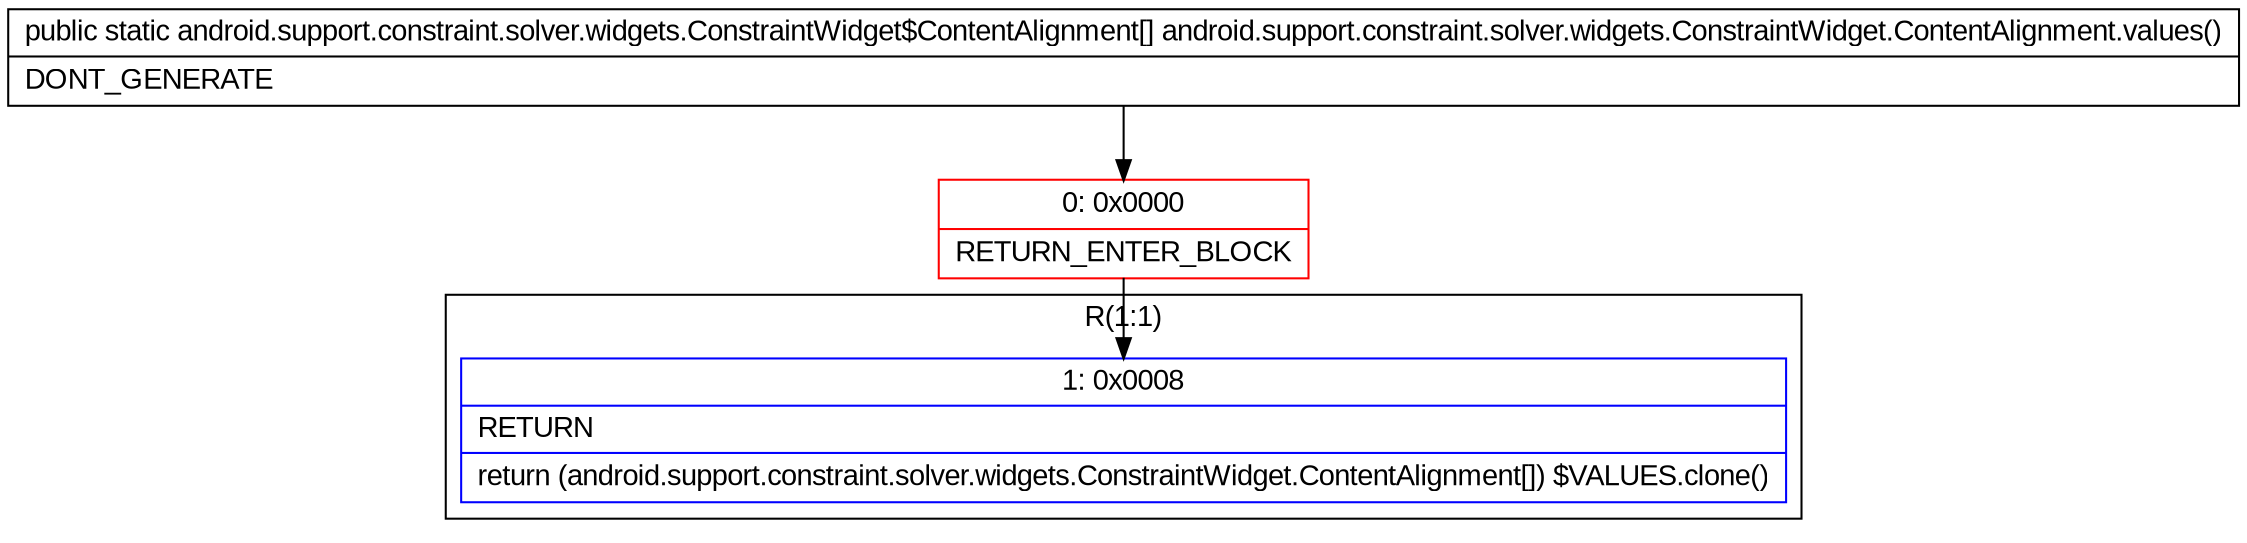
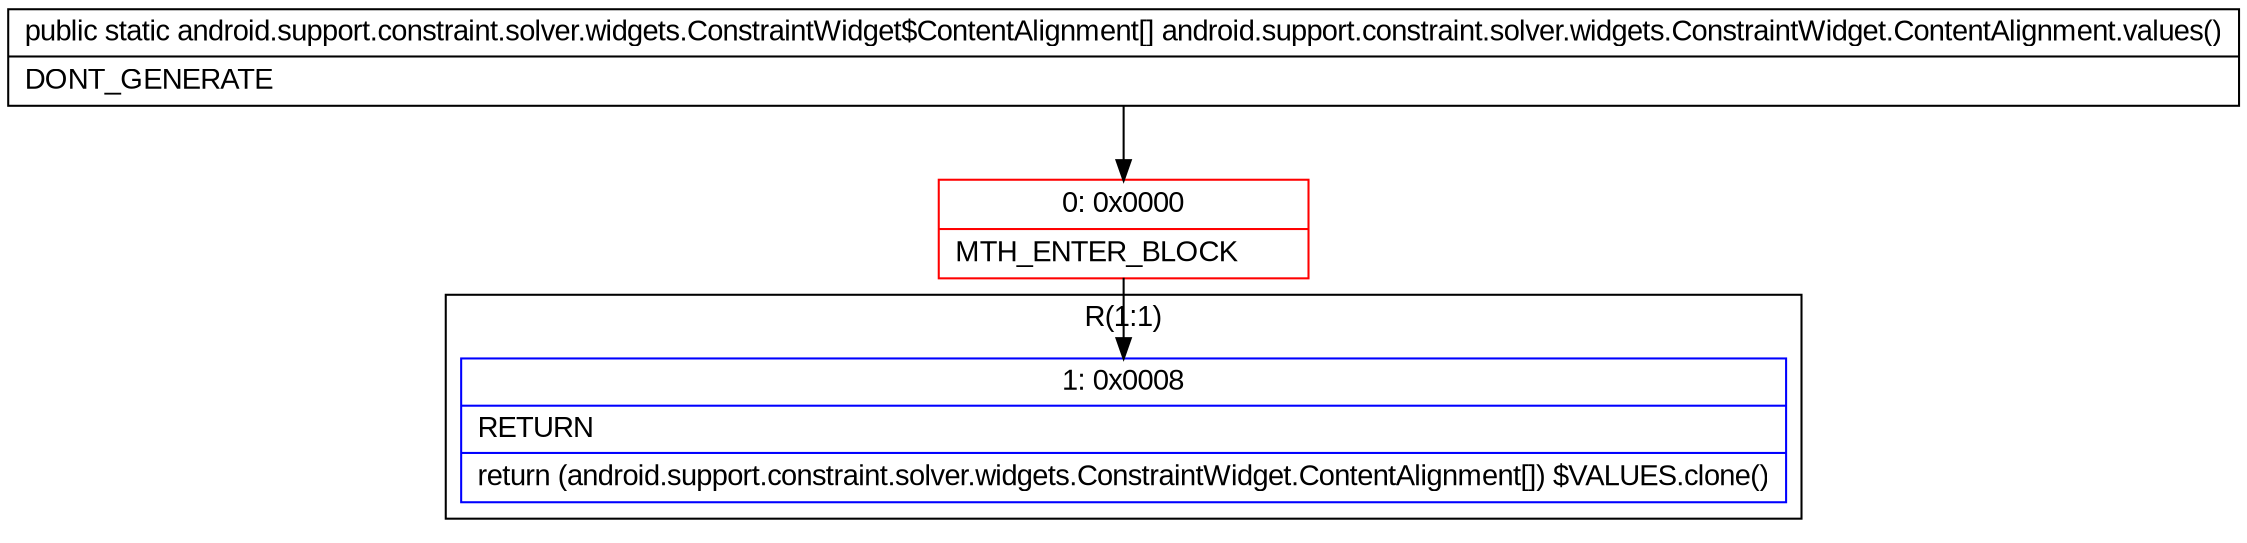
(1124, 253) -> (1097, 253)
